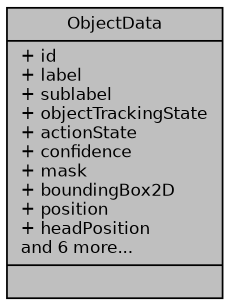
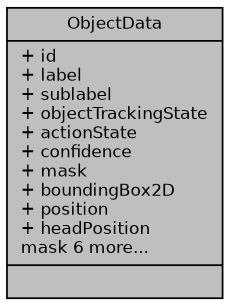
(77, 248) -> (85, 248)
